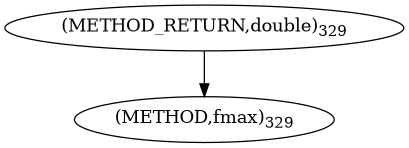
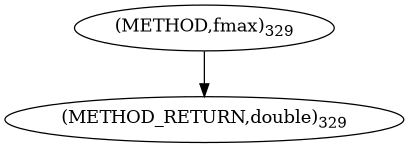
(204, 68) -> (204, 68)
